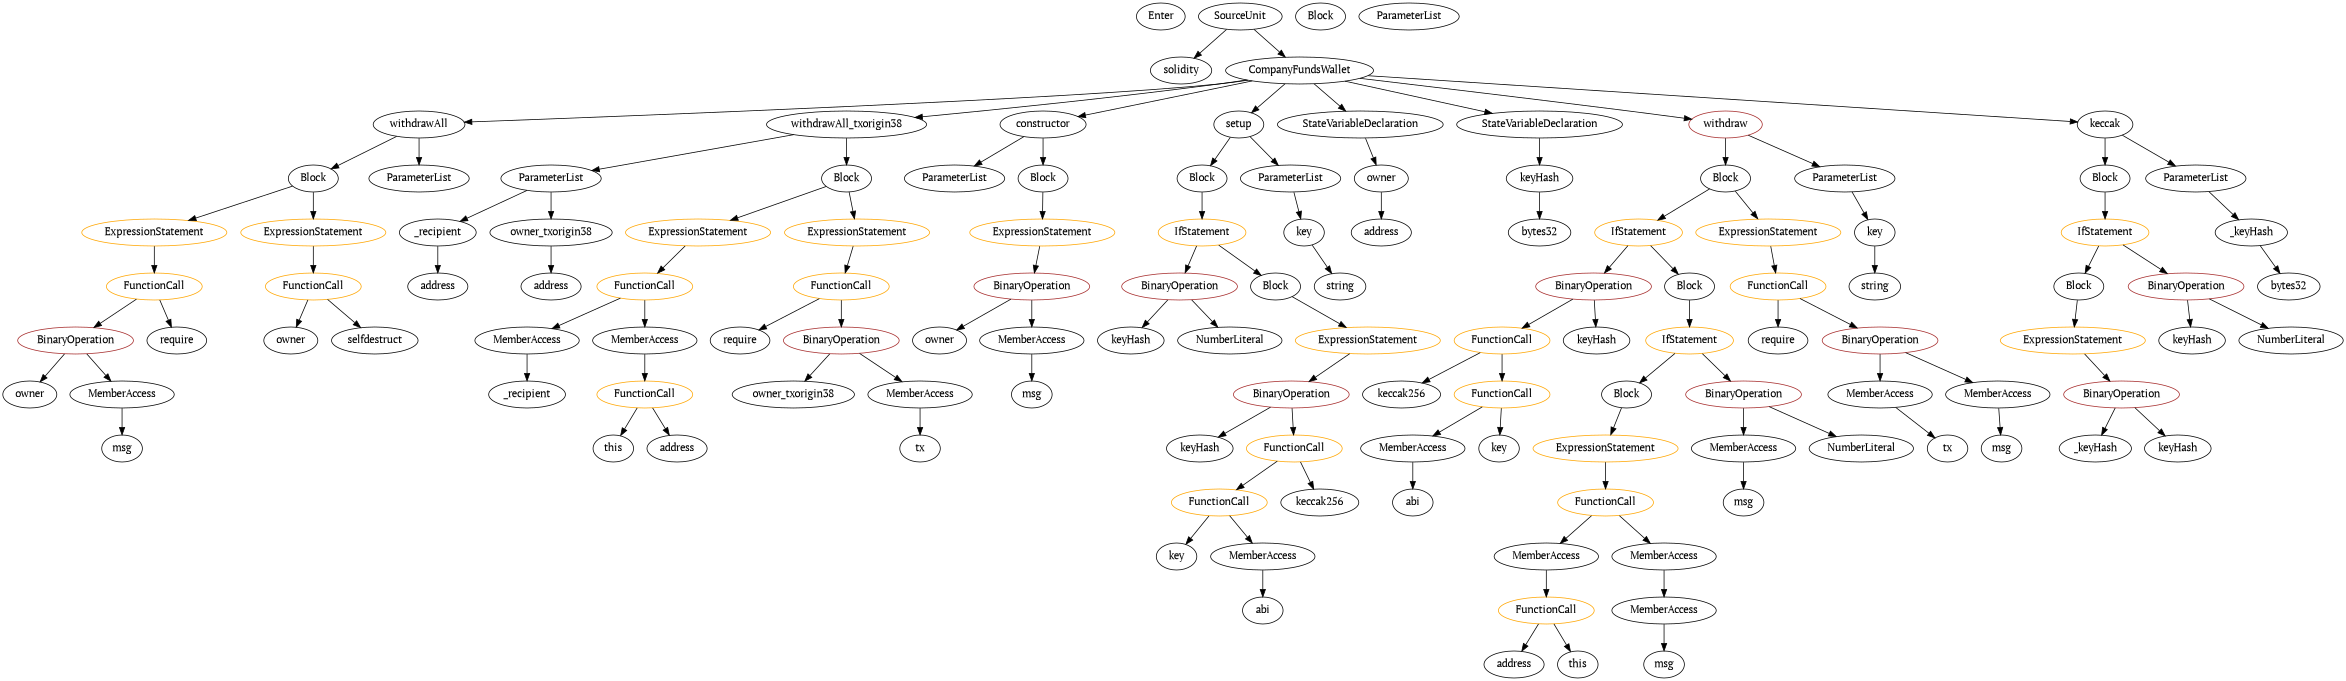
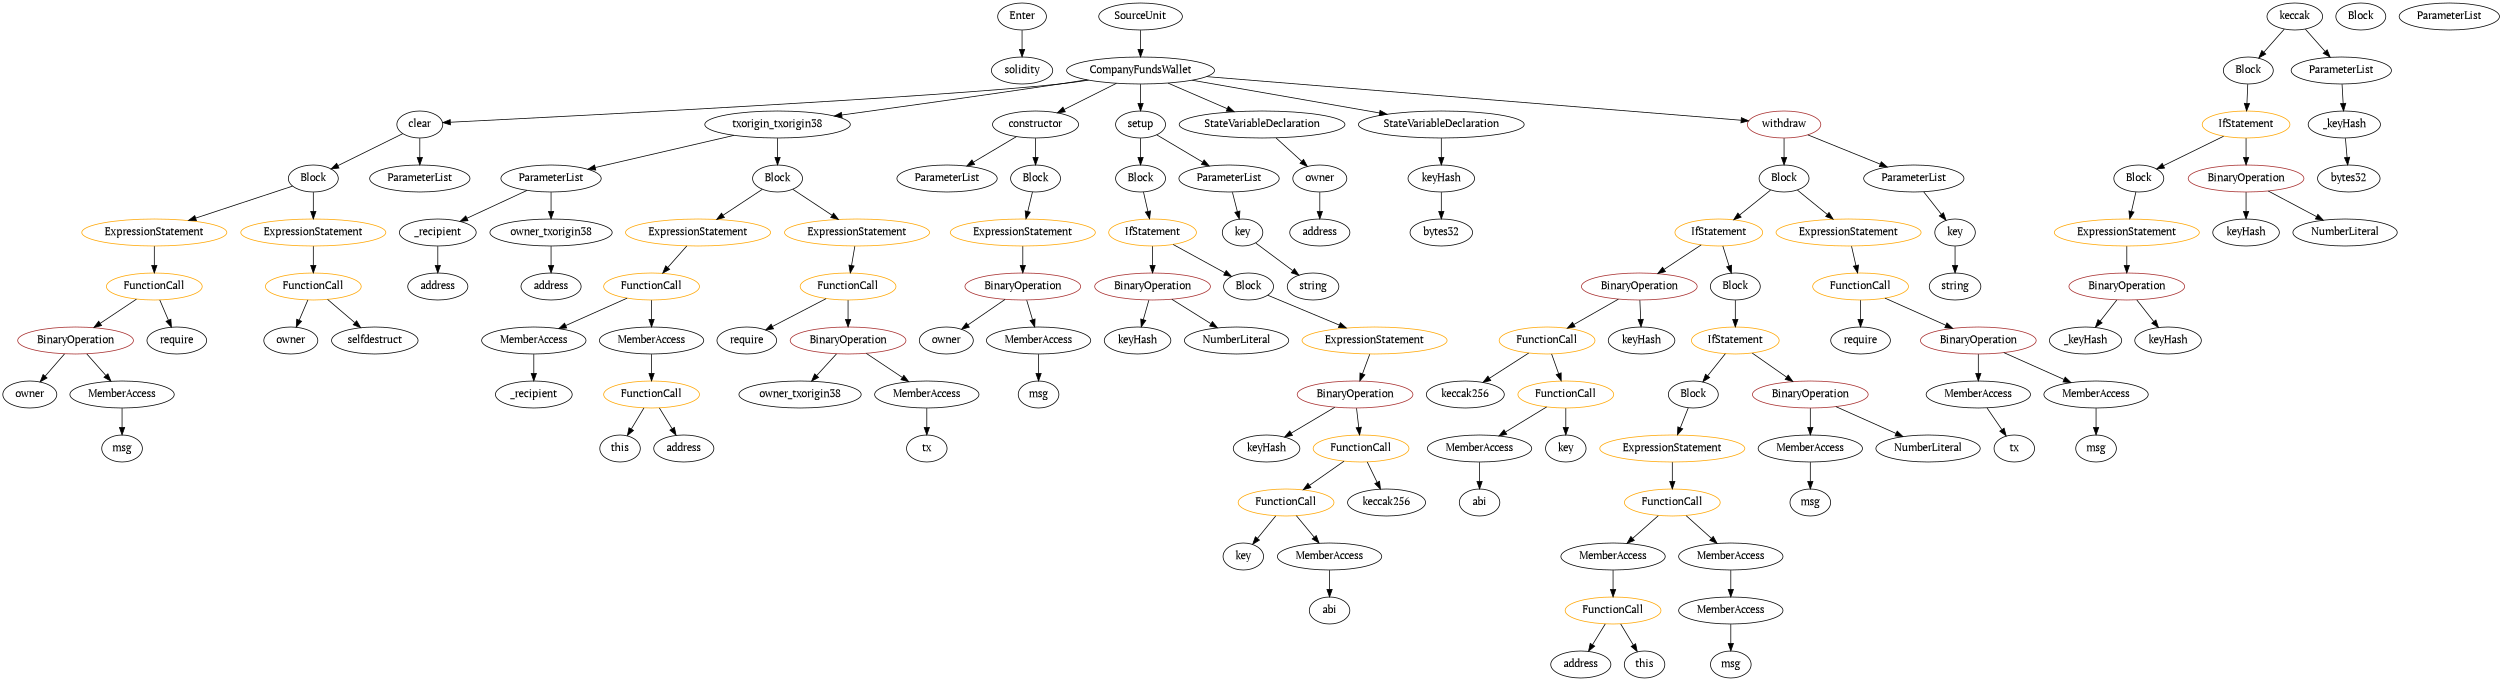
(1213, 41) -> (1022, 40)
(1719, 99) -> none
(419, 124) -> (420, 124)
(847, 124) -> (778, 124)
